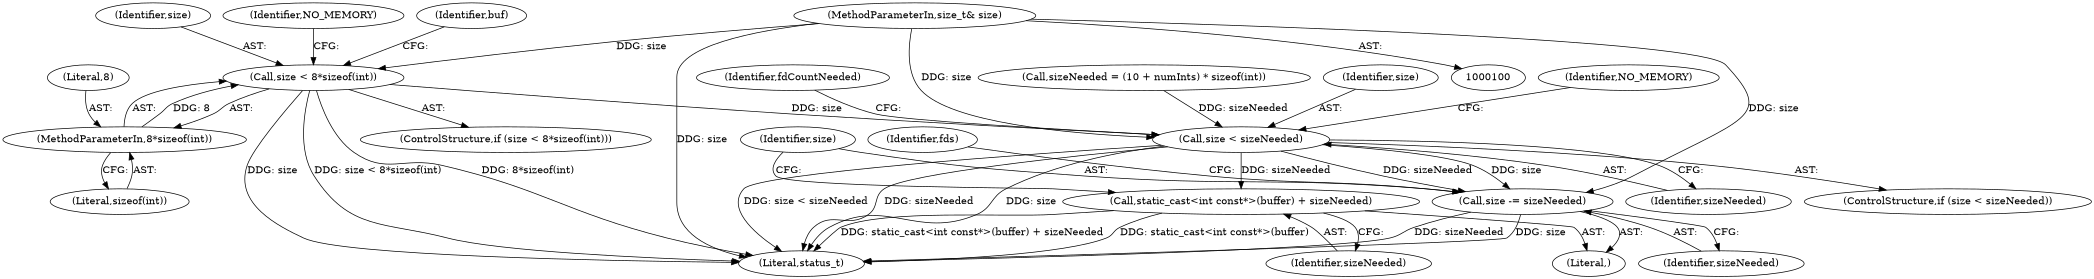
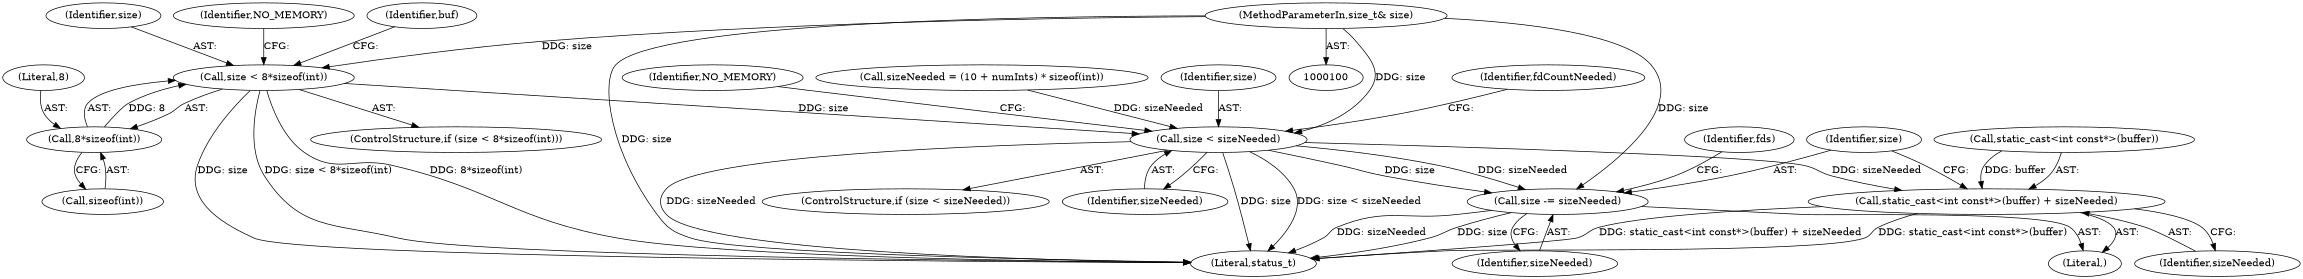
(125, 140) -> (94, 140)
none -> (2064, 140)
(120, 202) -> (103, 202)
